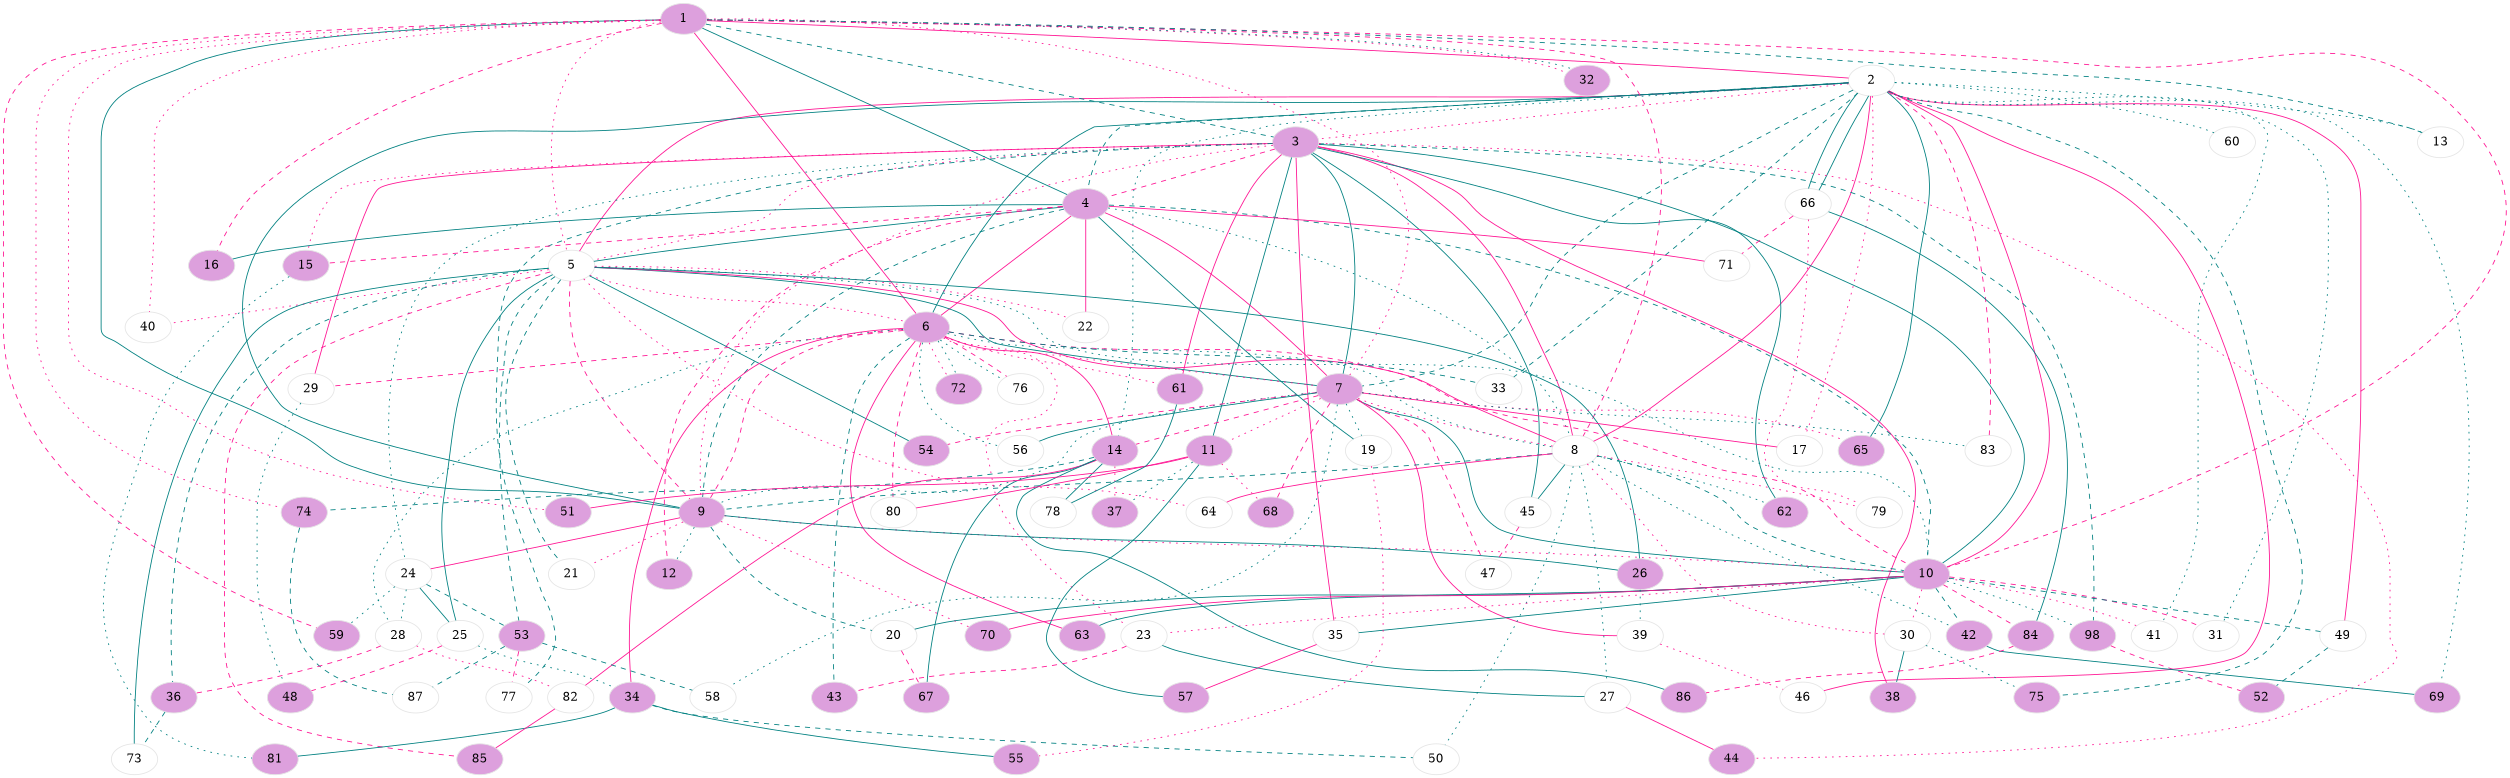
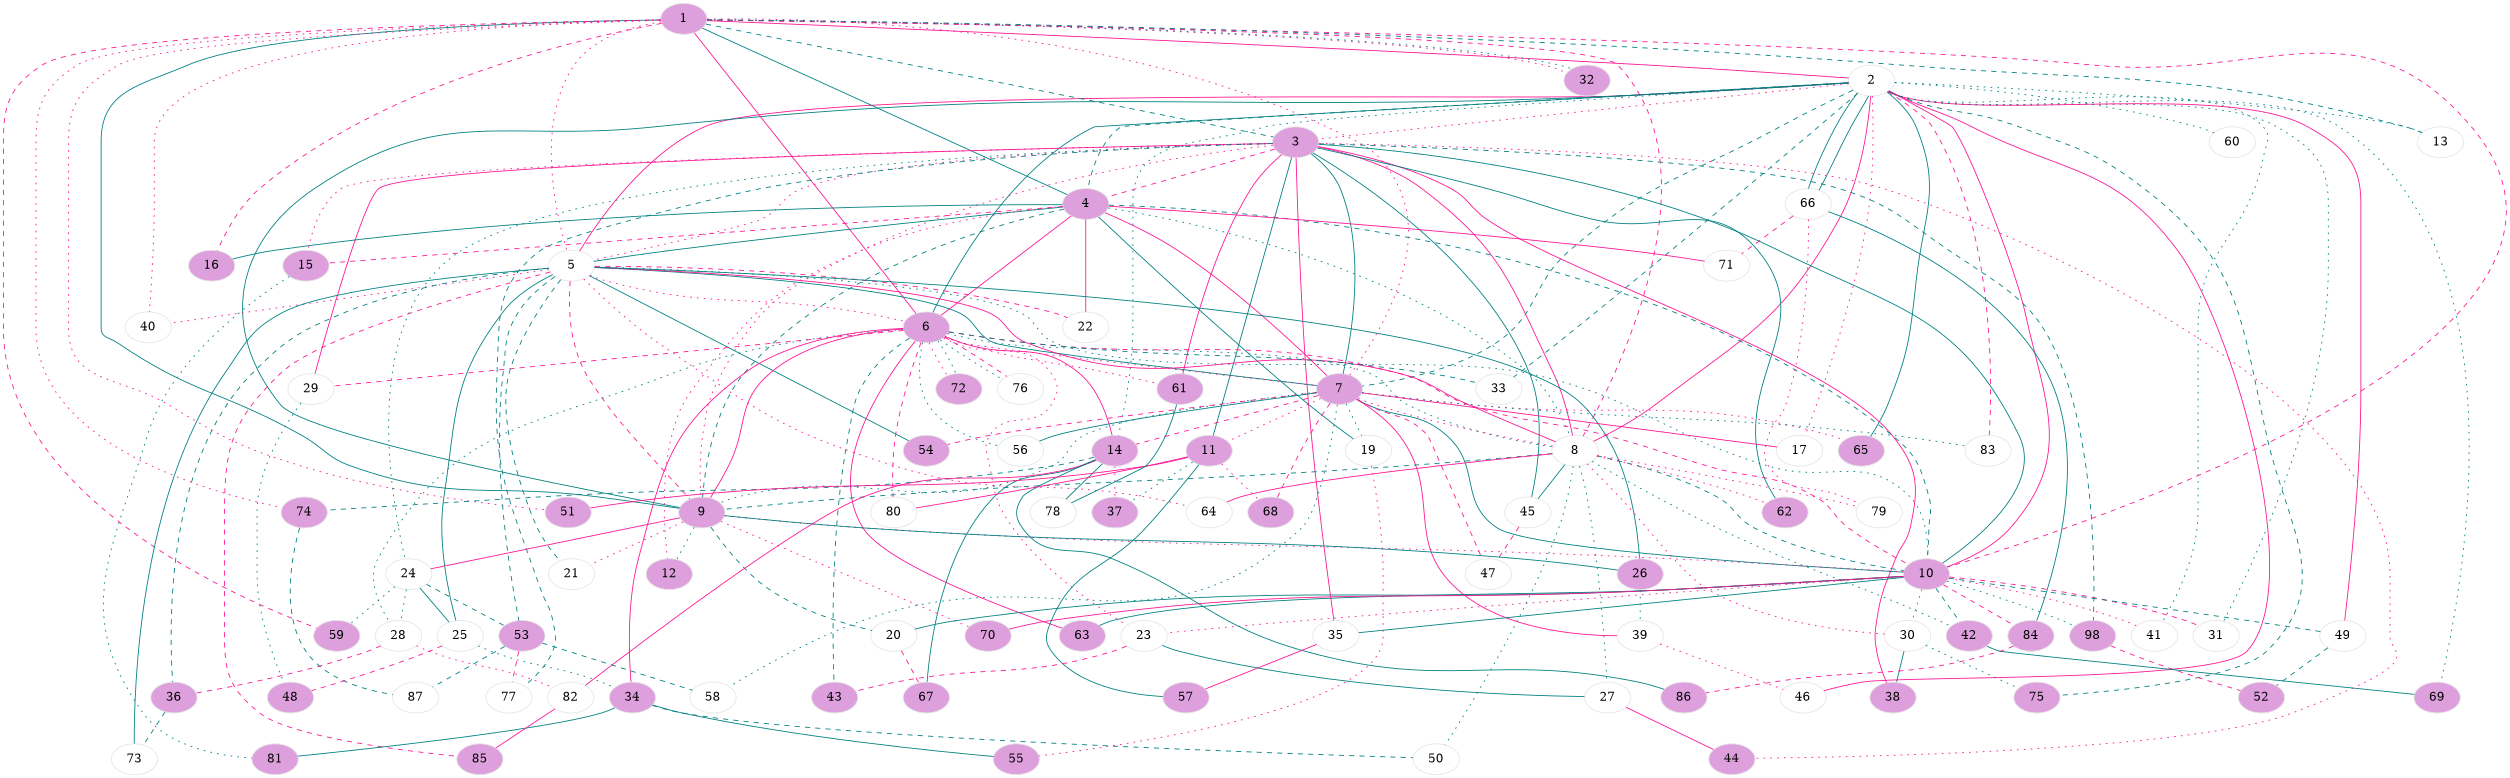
(833, 277) -> (833, 277)
(744, 326) -> (744, 326)
(766, 377) -> (766, 377)
(1695, 480) -> (1695, 480)
